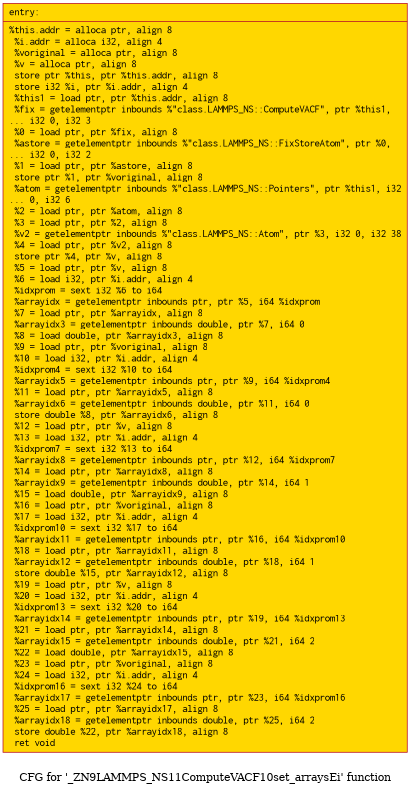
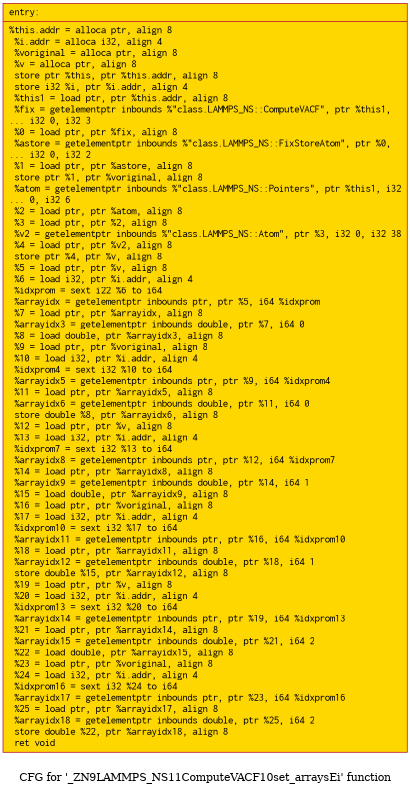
(86, 290) -> (86, 290)
